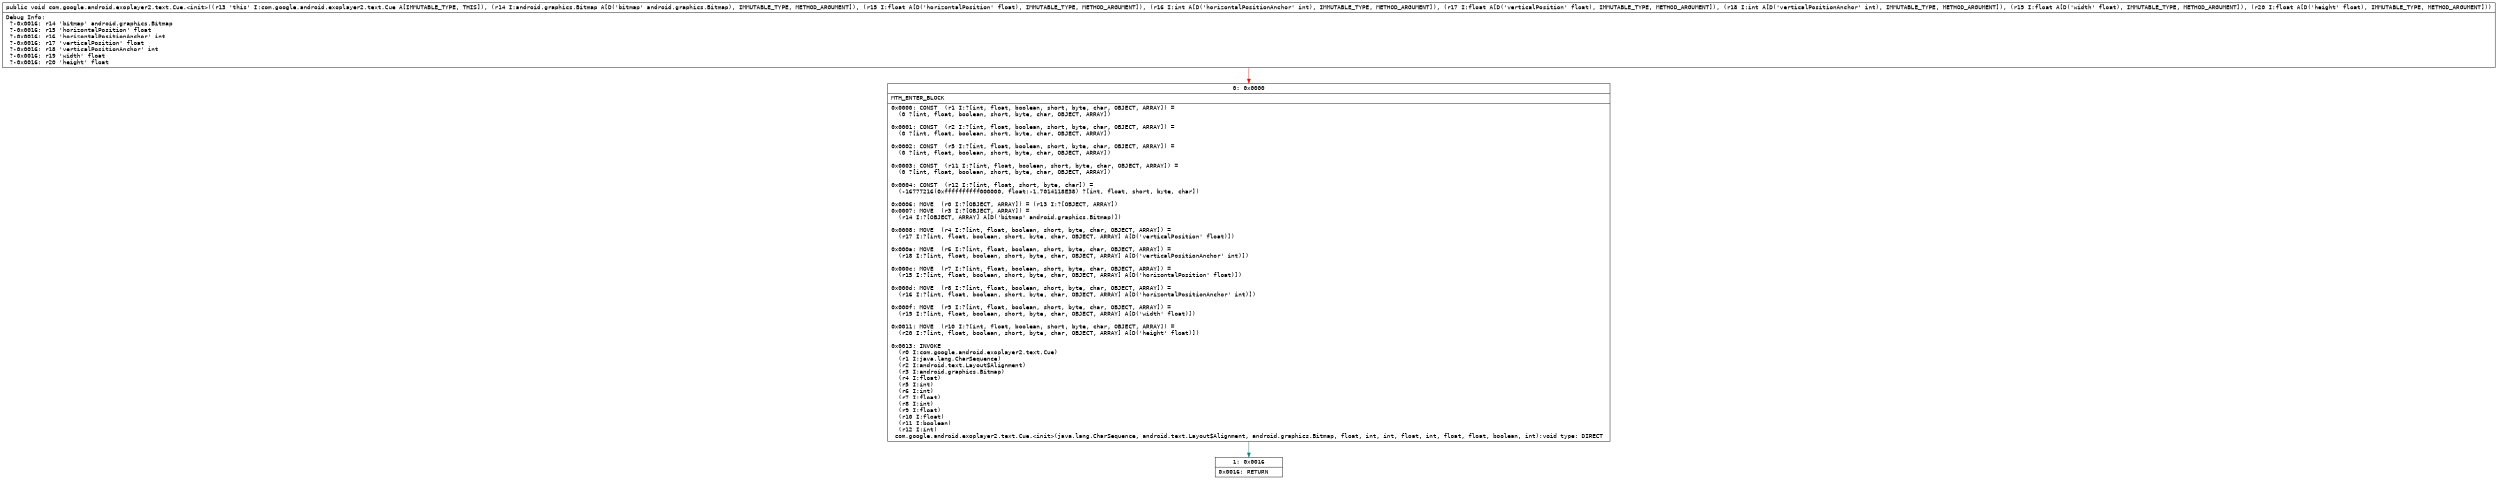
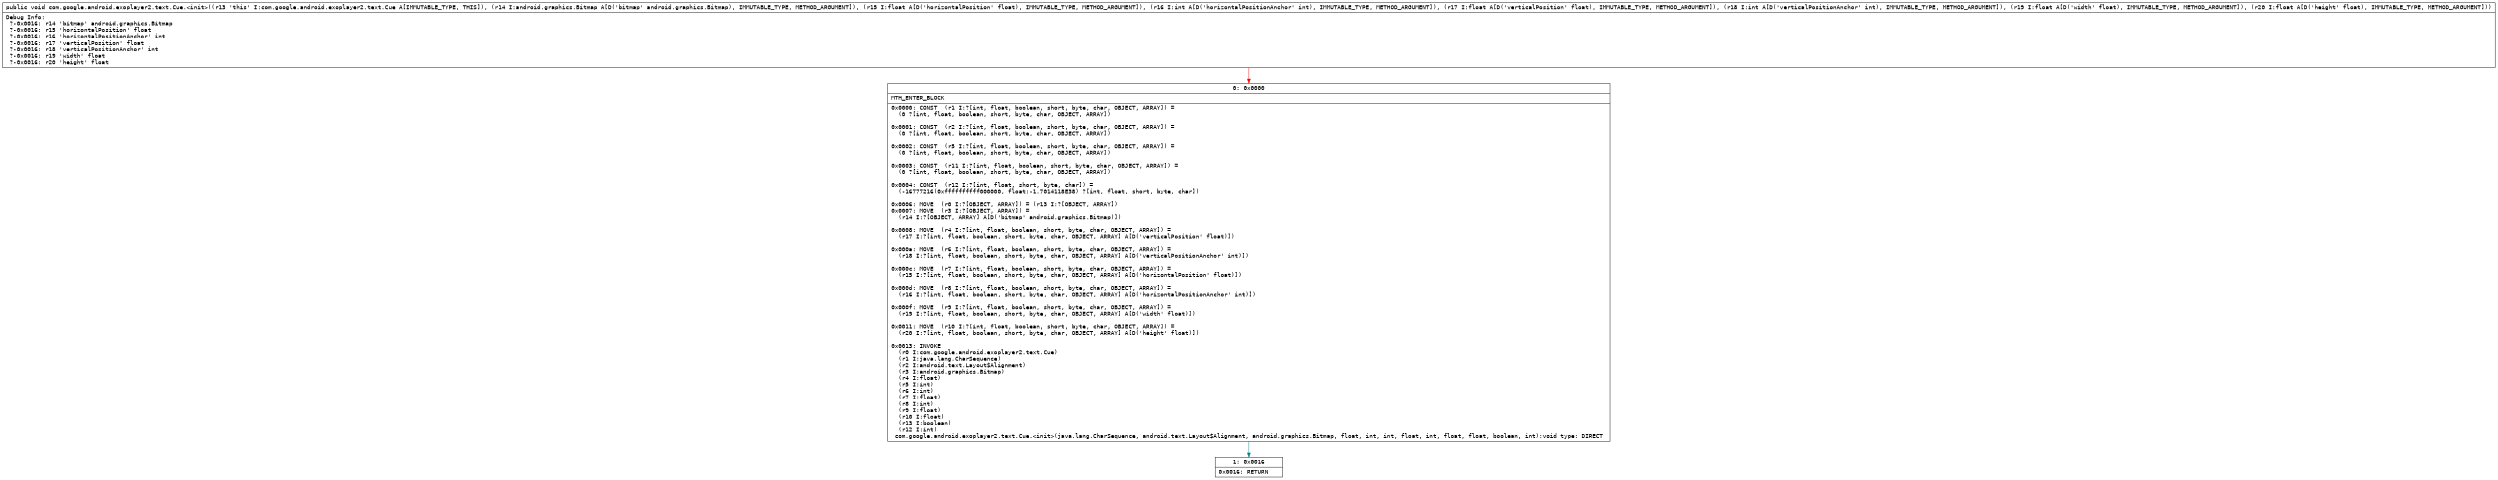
(921, 423) -> (921, 423)
